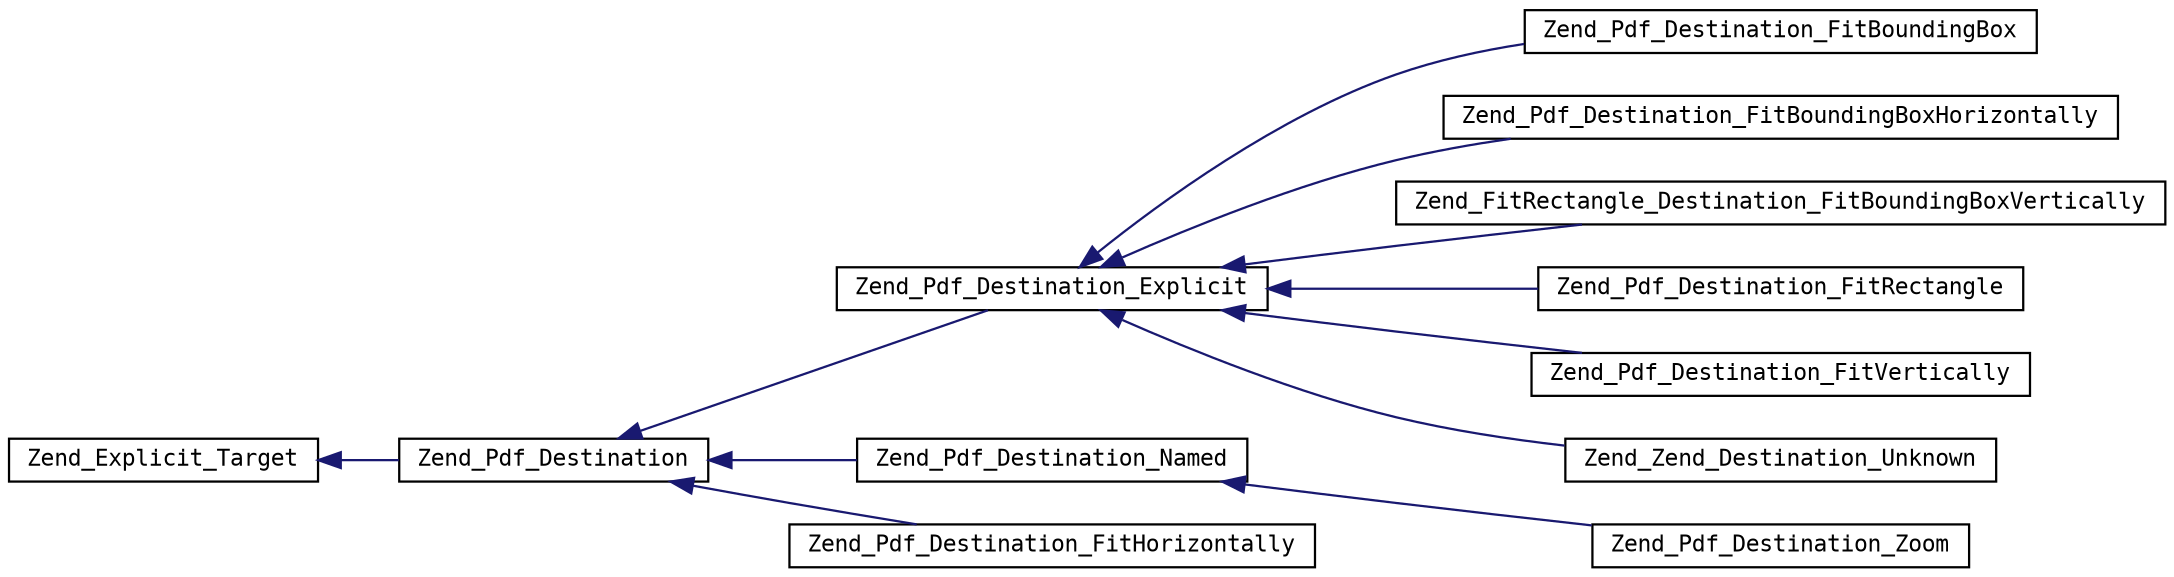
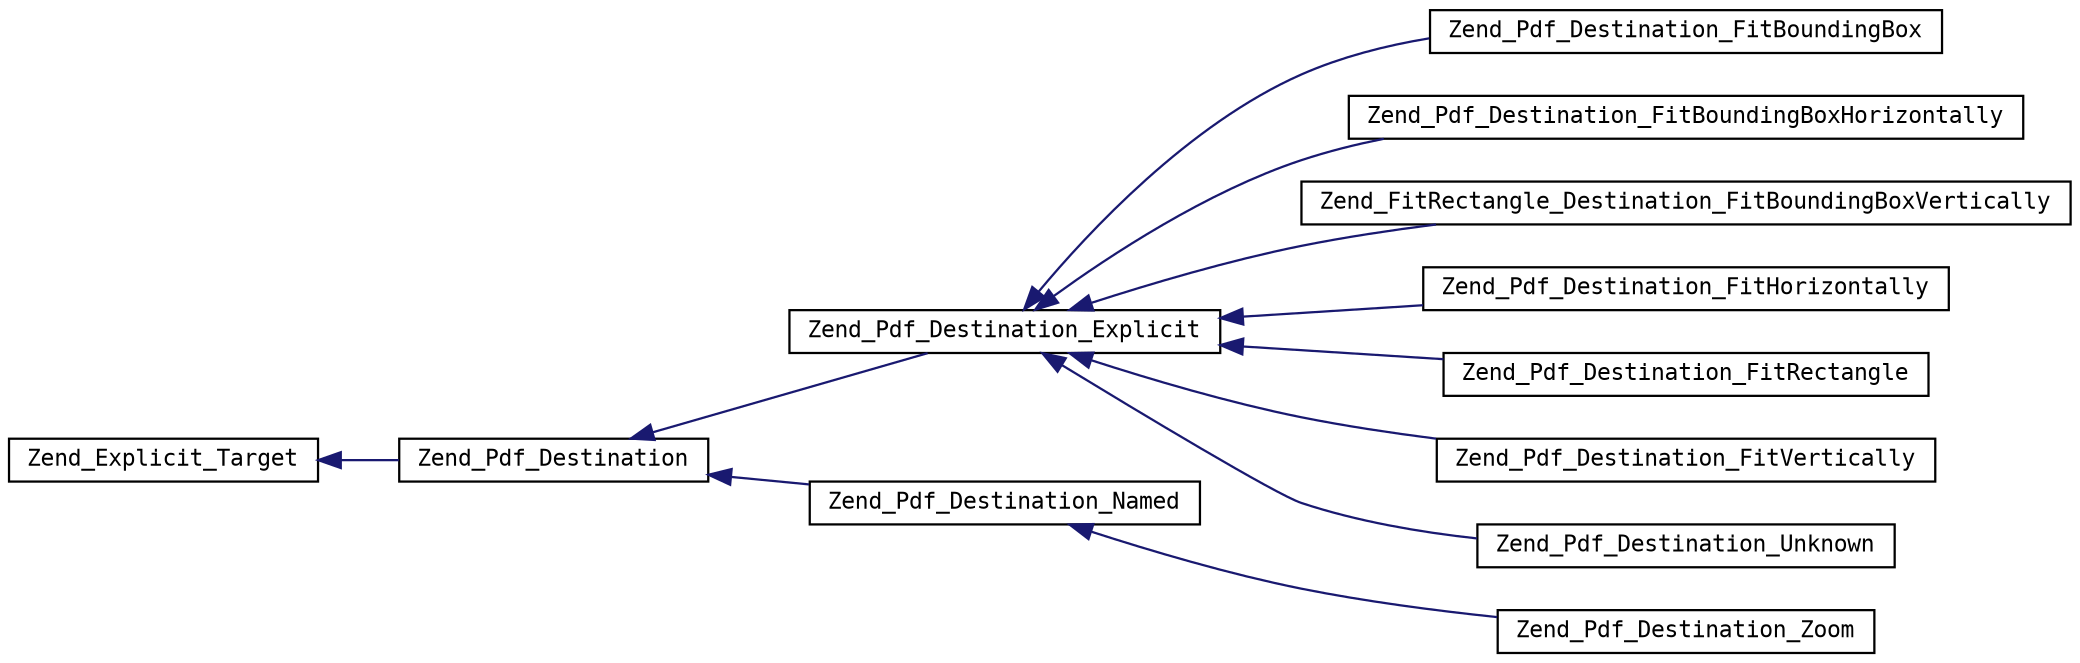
(1781, 460) -> (1686, 546)
(805, 506) -> (1333, 311)
